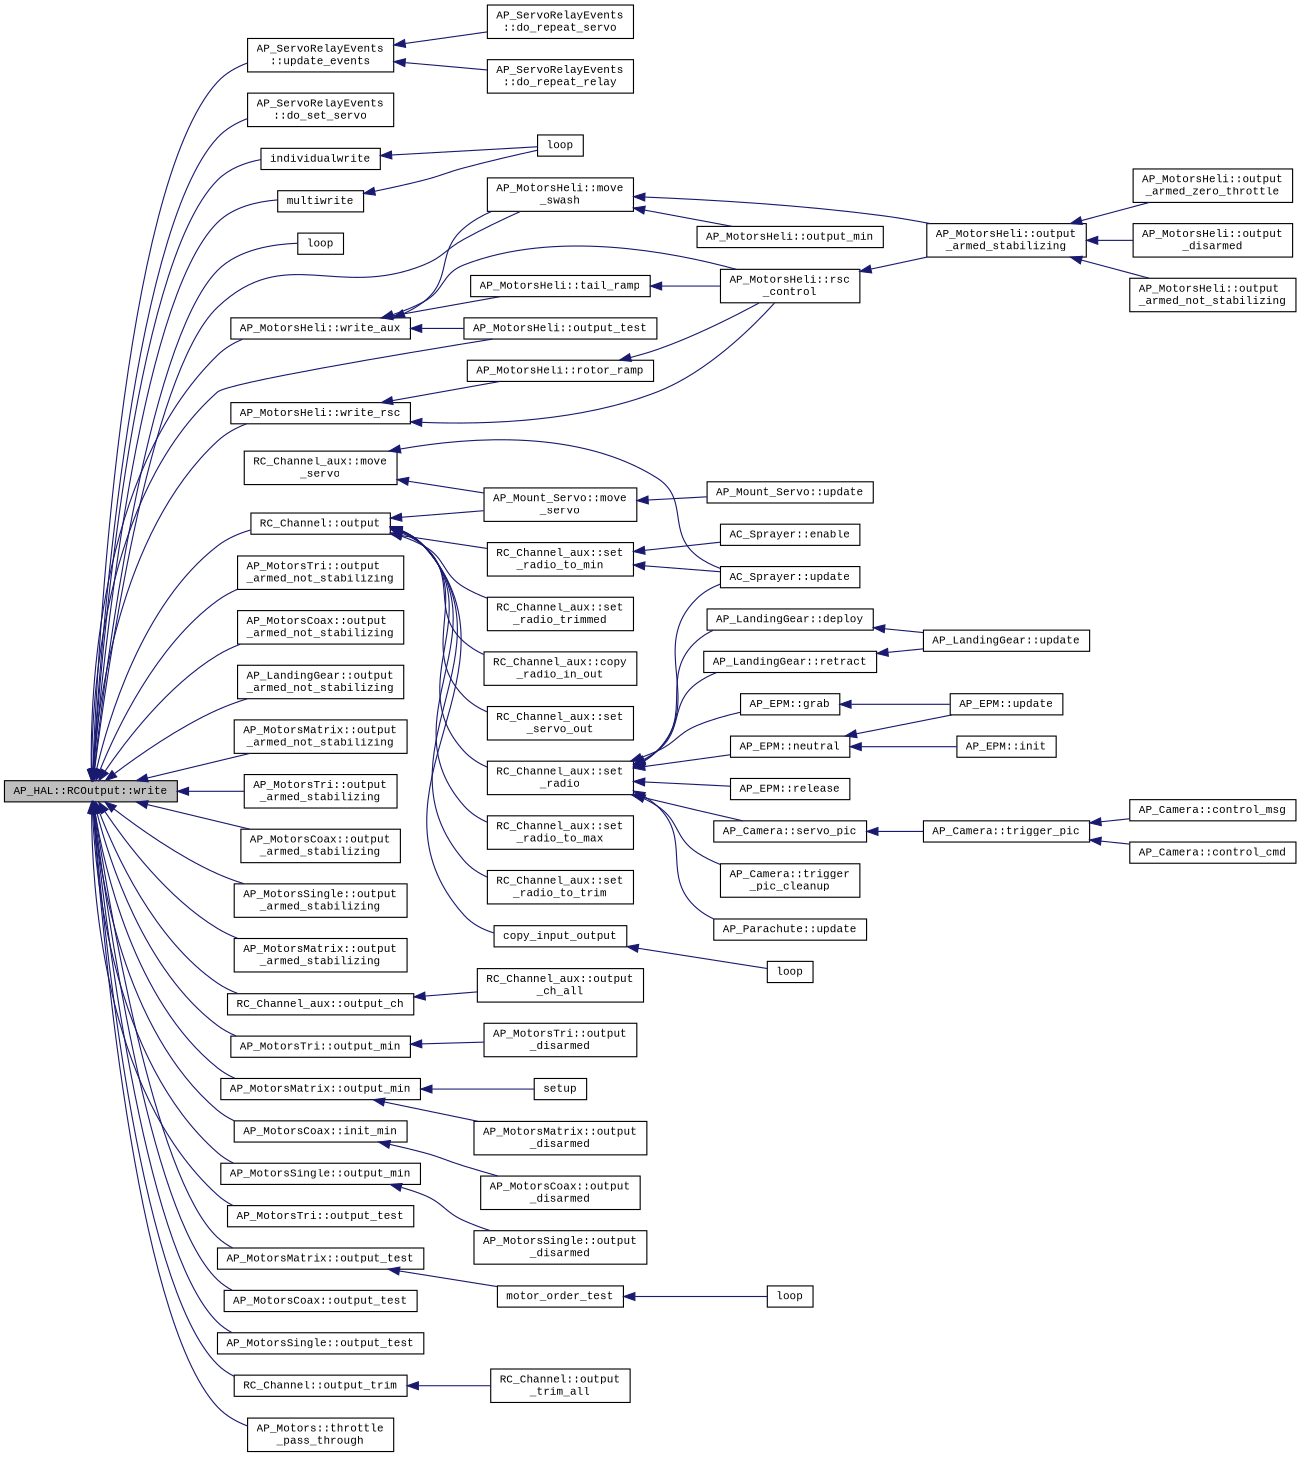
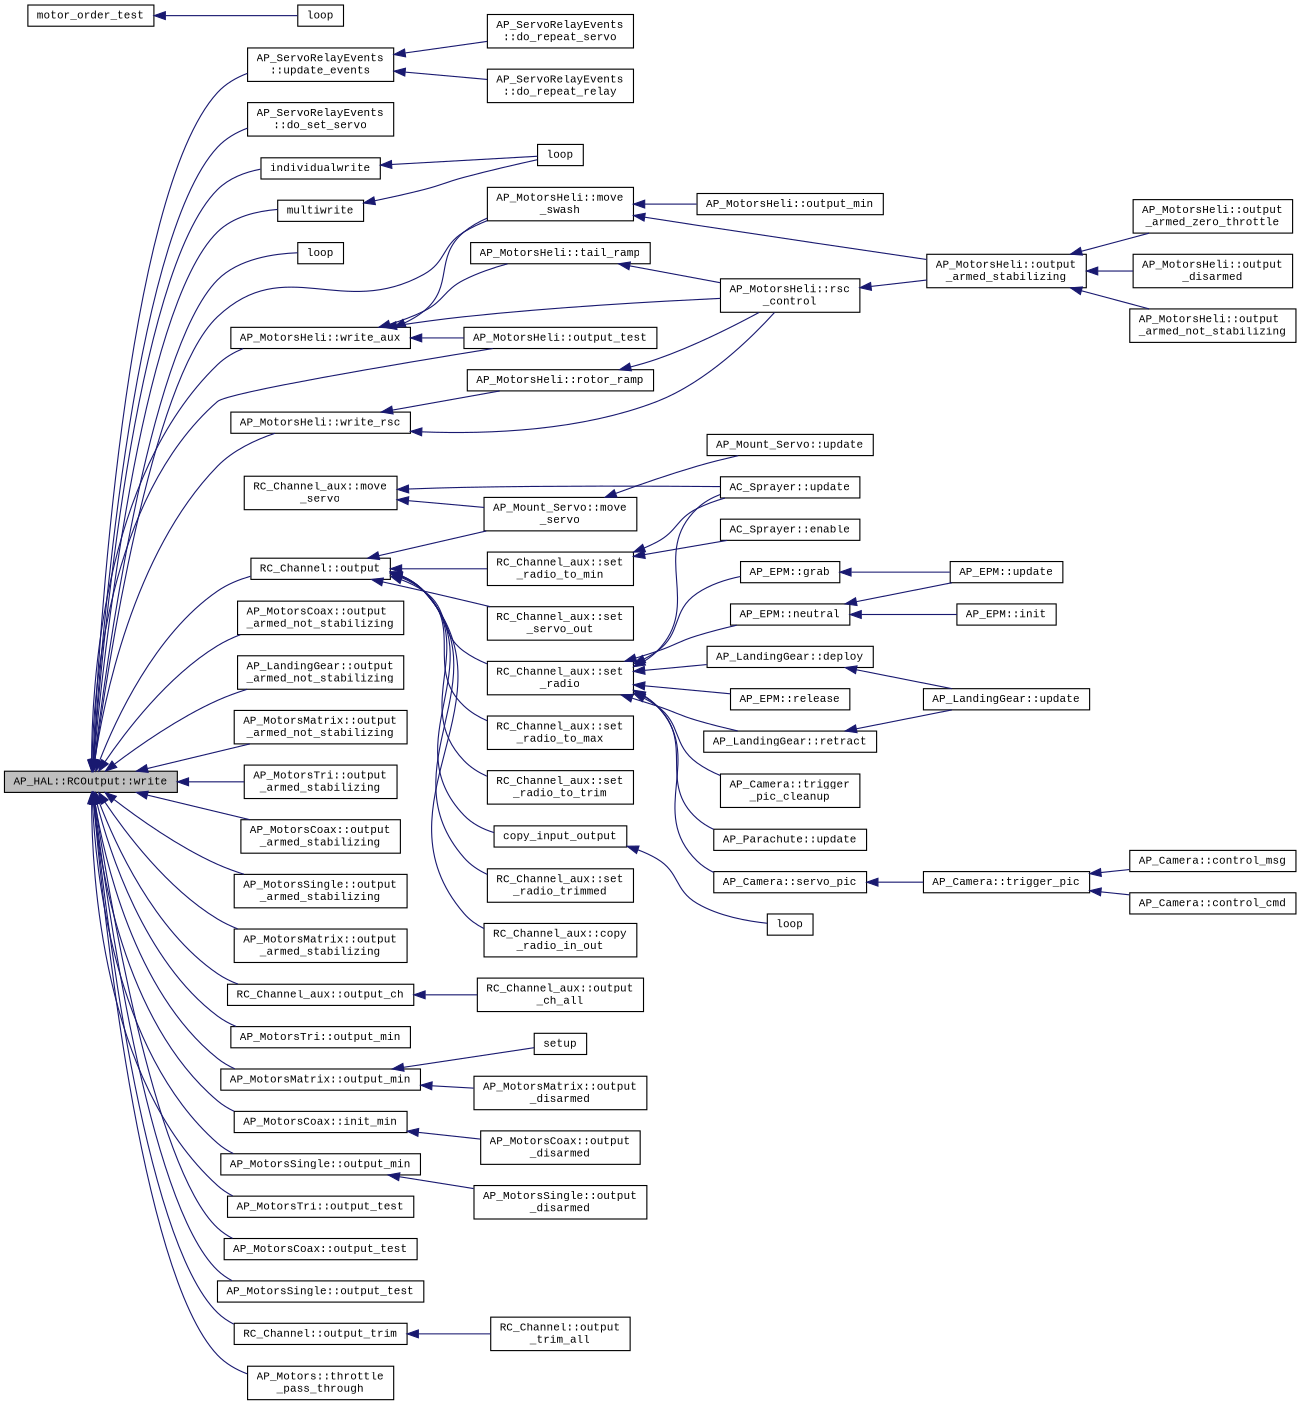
(321, 573) -> none
(560, 1040) -> none
(321, 1259) -> none
